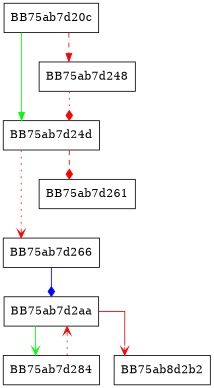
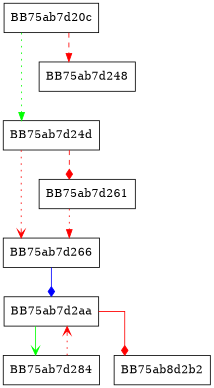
(22, 73) -> (22, 73)
(69, 101) -> none
none -> (69, 219)
(125, 315) -> (125, 315)
